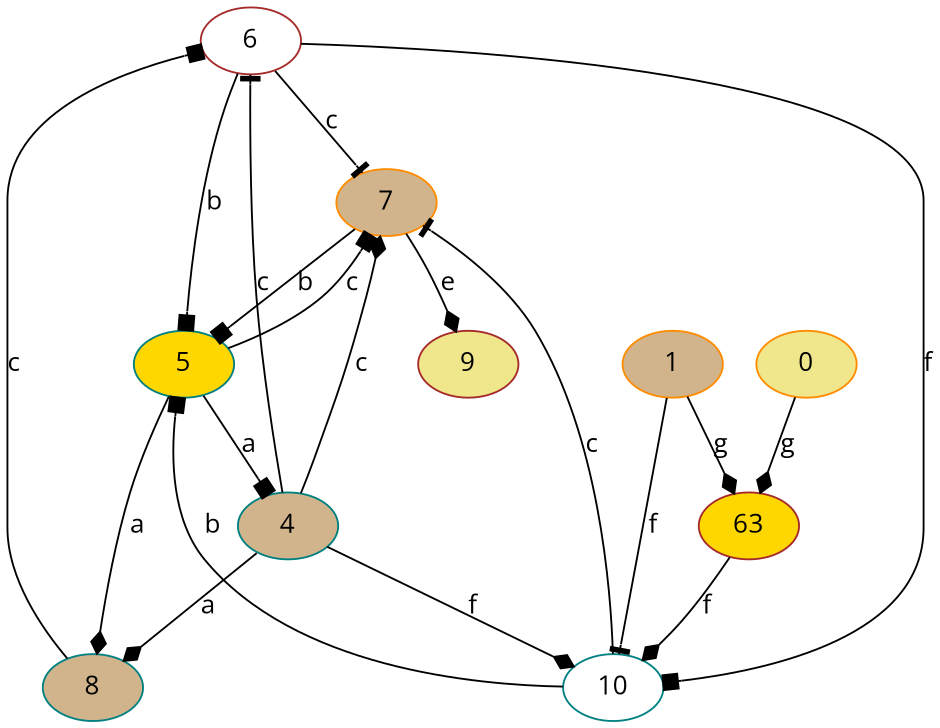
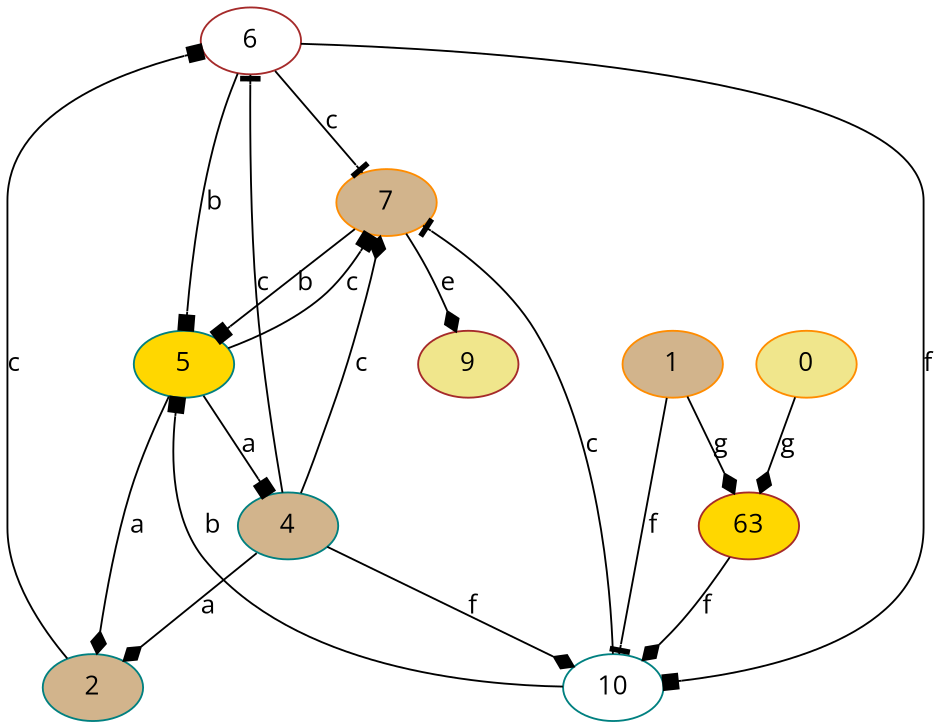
(93, 688) -> (93, 688)
